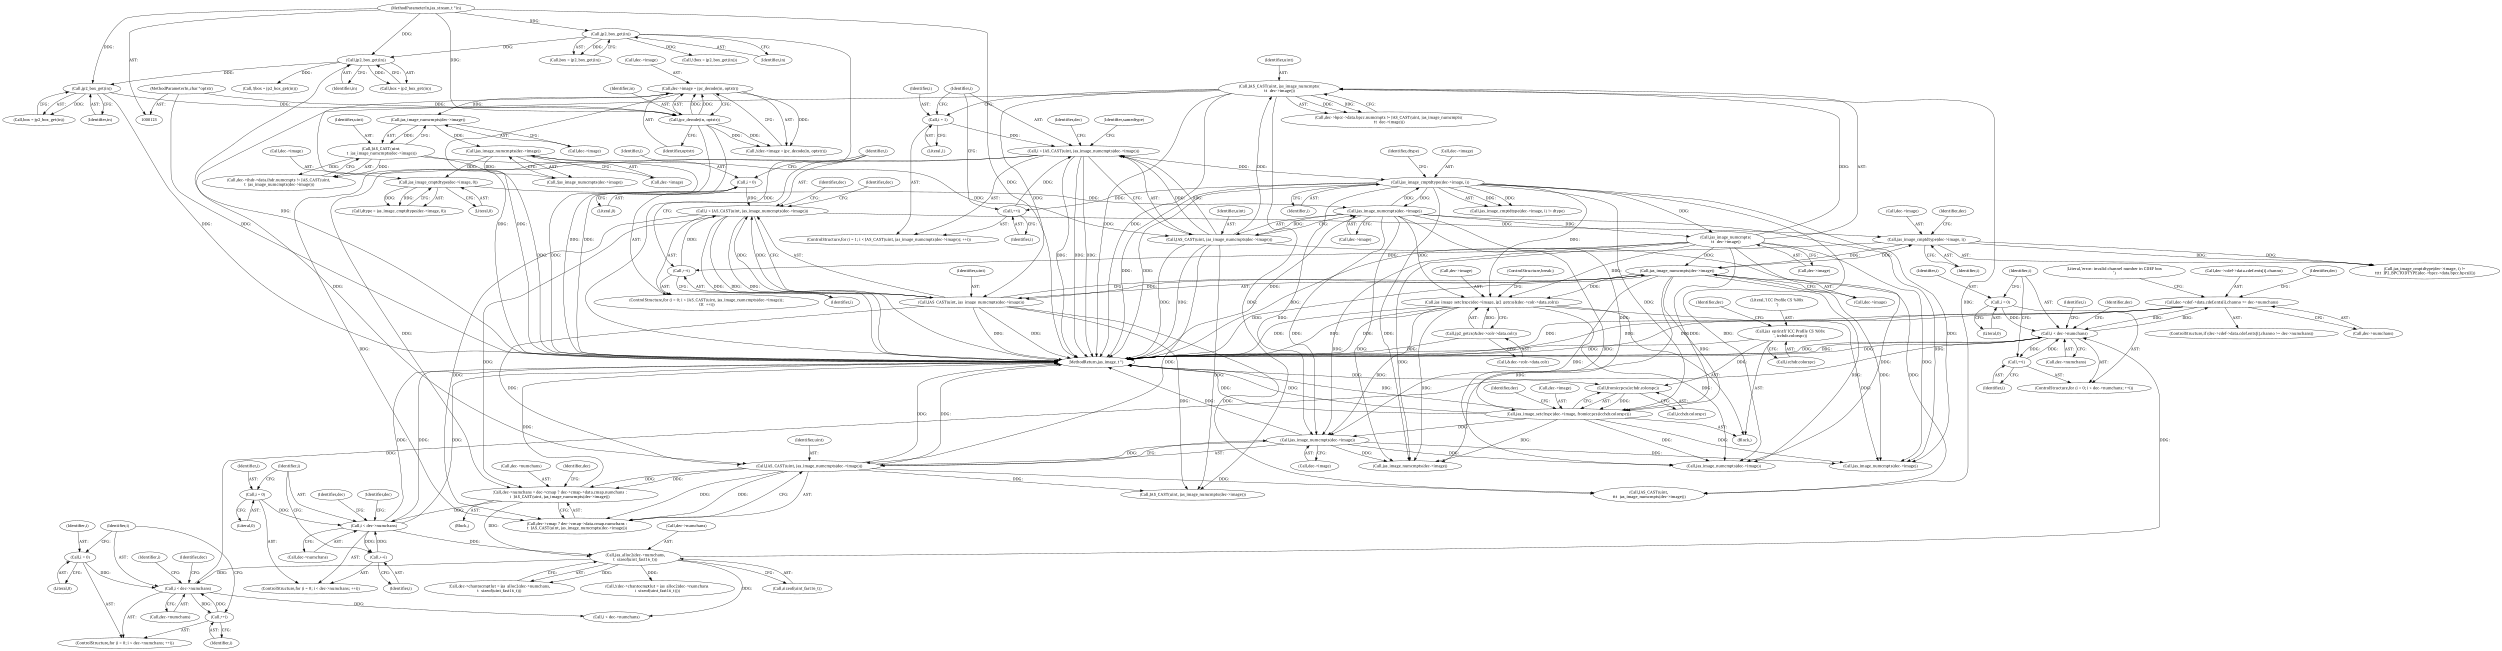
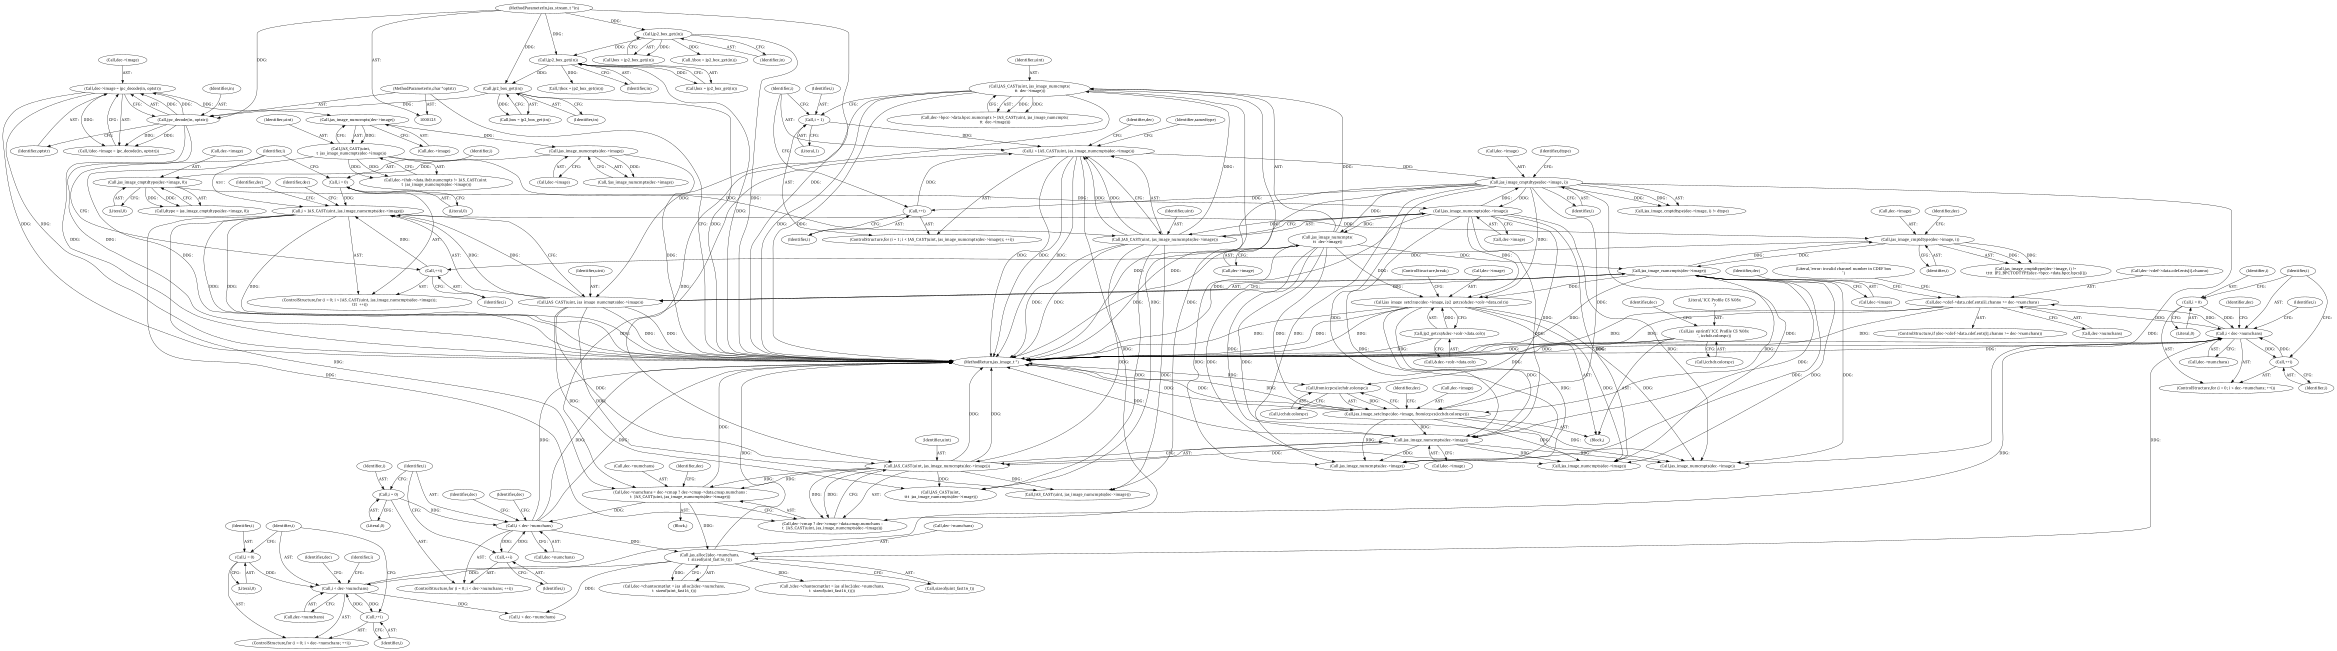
(441, 104) -> (324, 104)
(247, 224) -> (704, 224)
none -> (742, 400)
